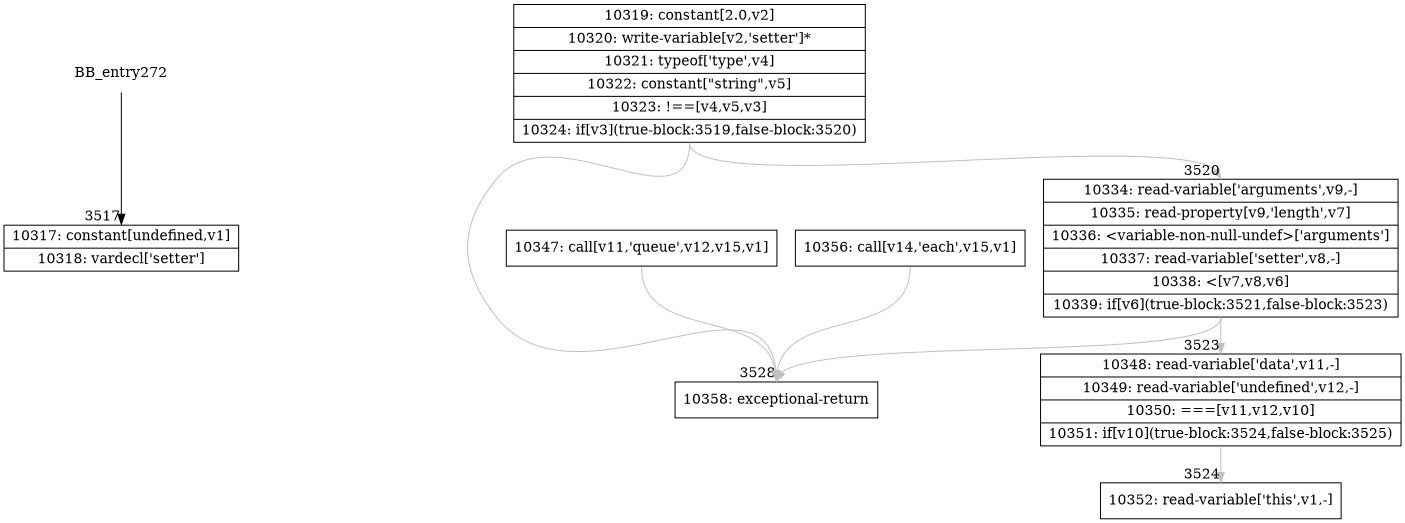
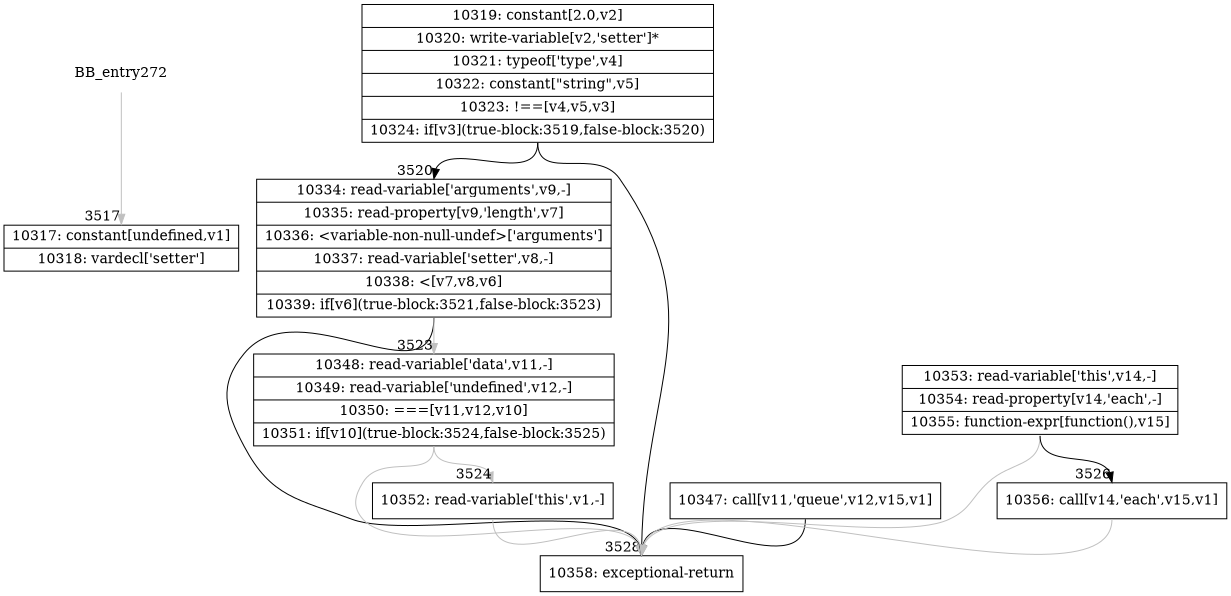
(121, 153) -> (121, 153)
(951, 161) -> (491, 161)
(480, 291) -> (668, 308)
(704, 323) -> (728, 538)
(1003, 349) -> (279, 489)
none -> (1040, 400)
none -> (438, 536)
none -> (562, 538)
